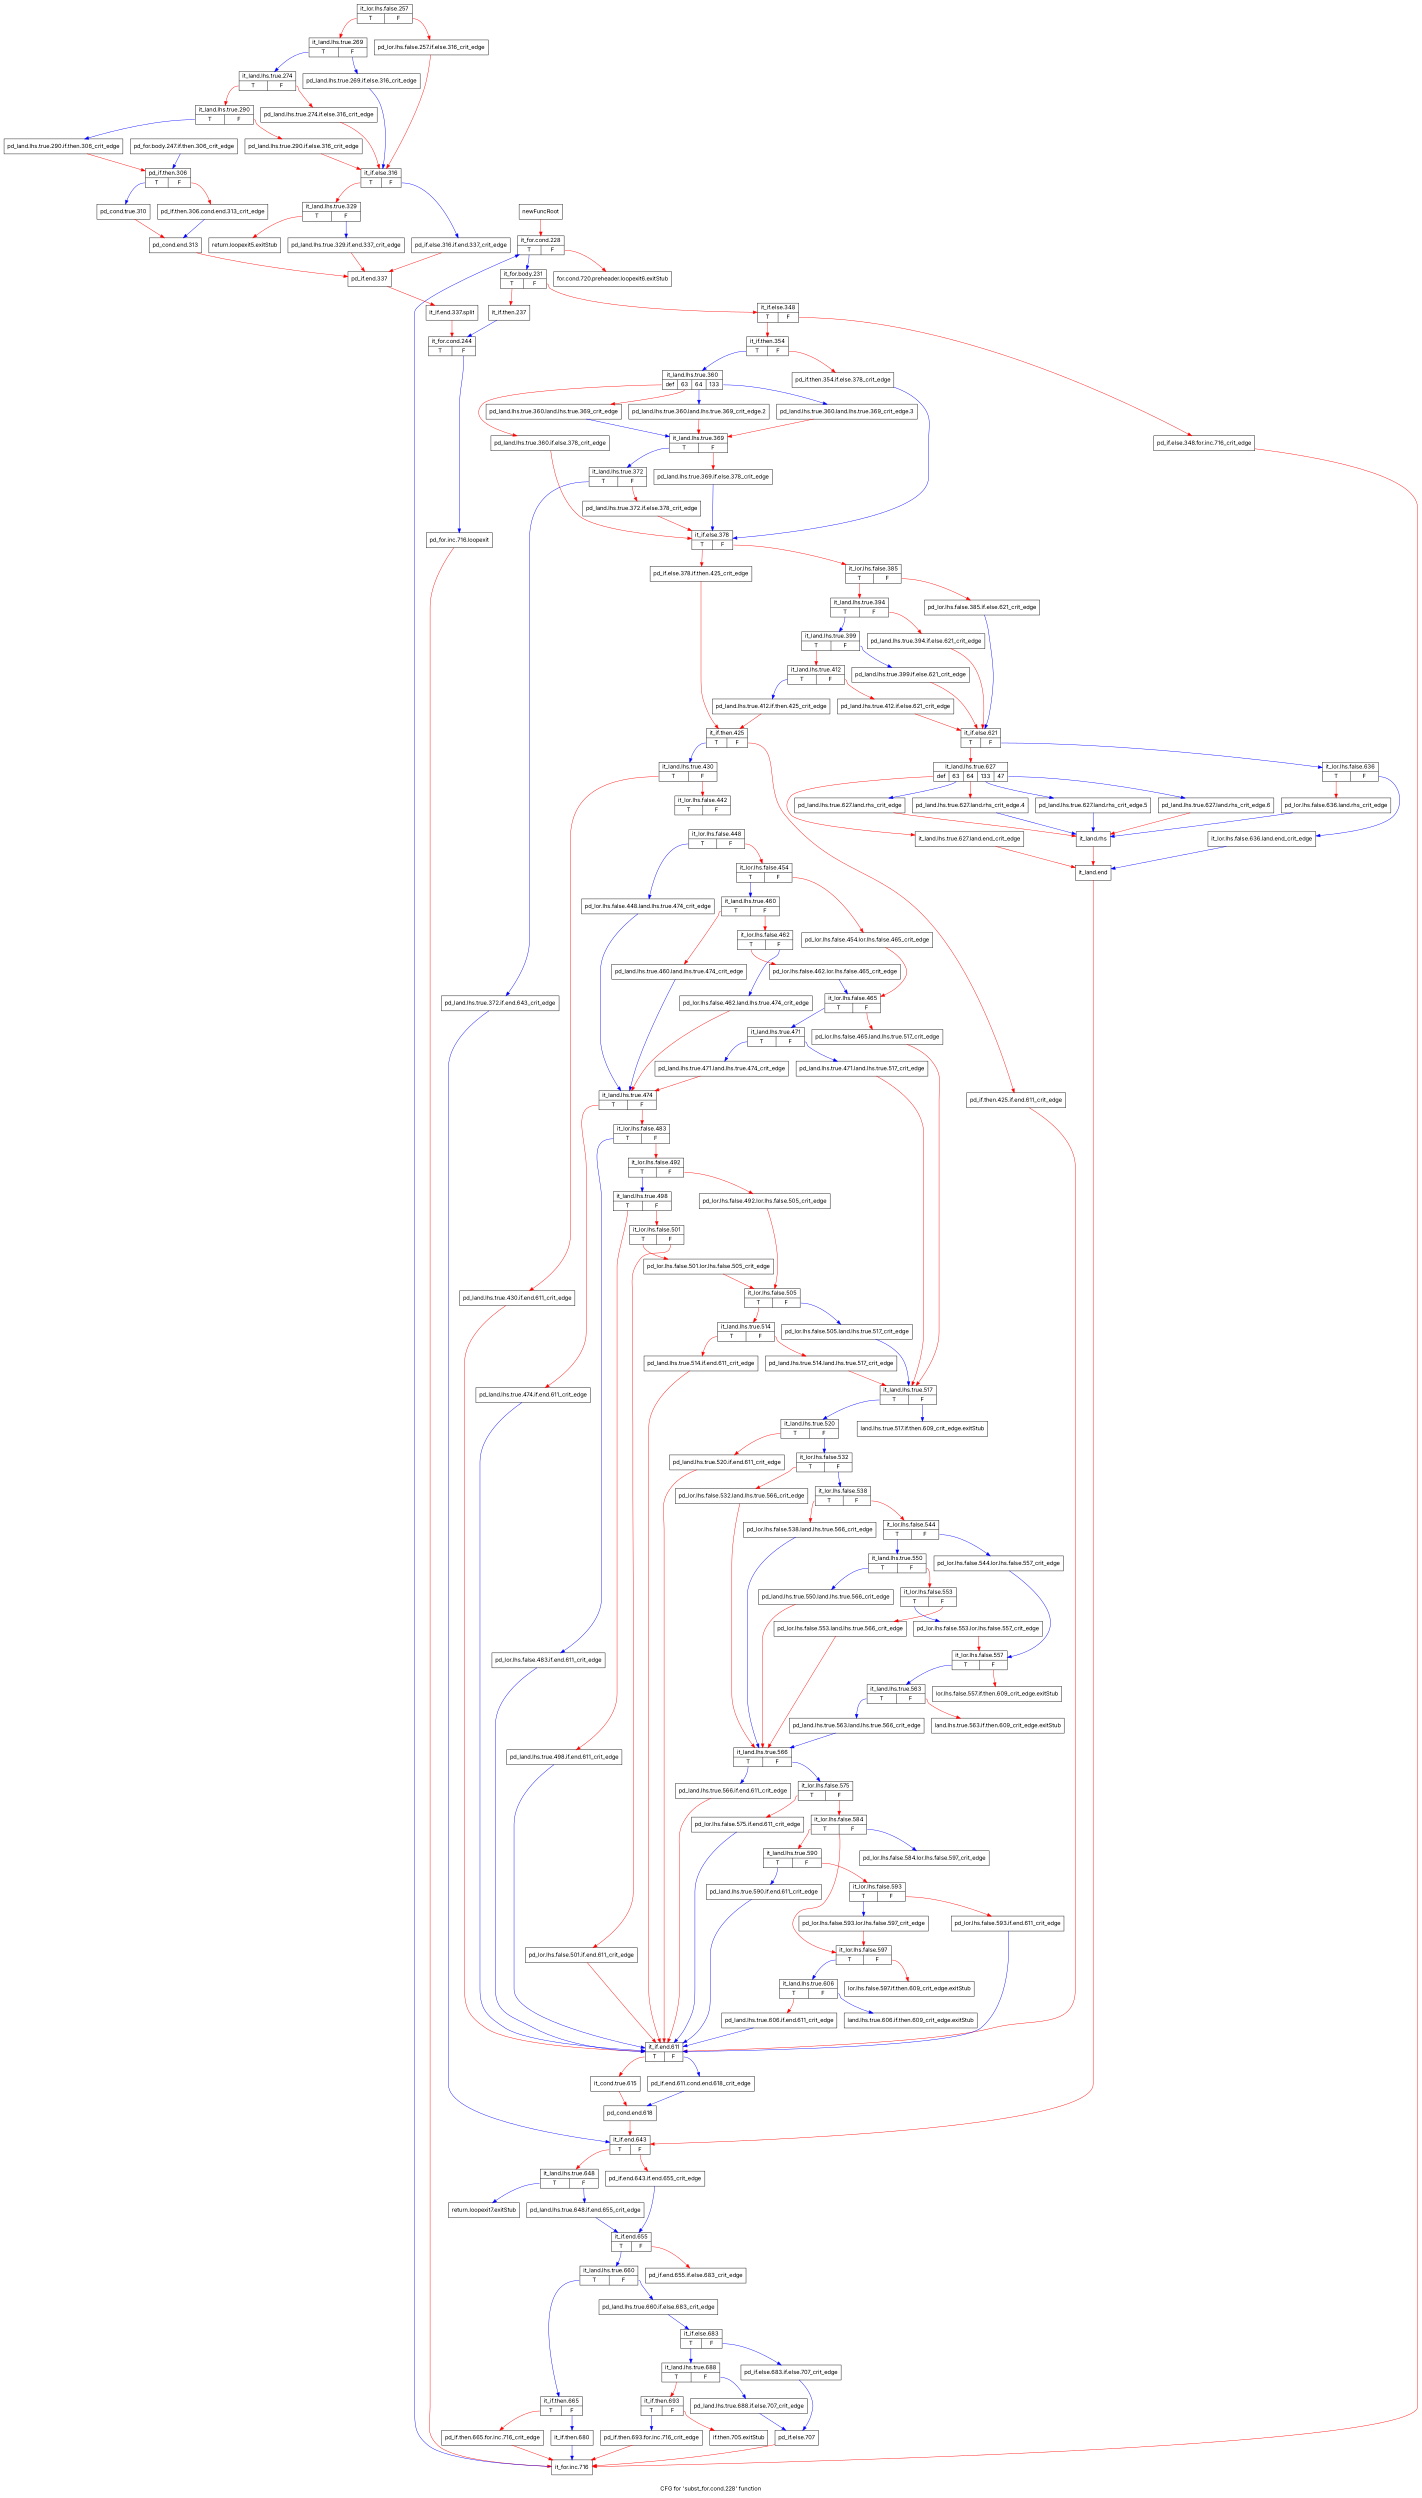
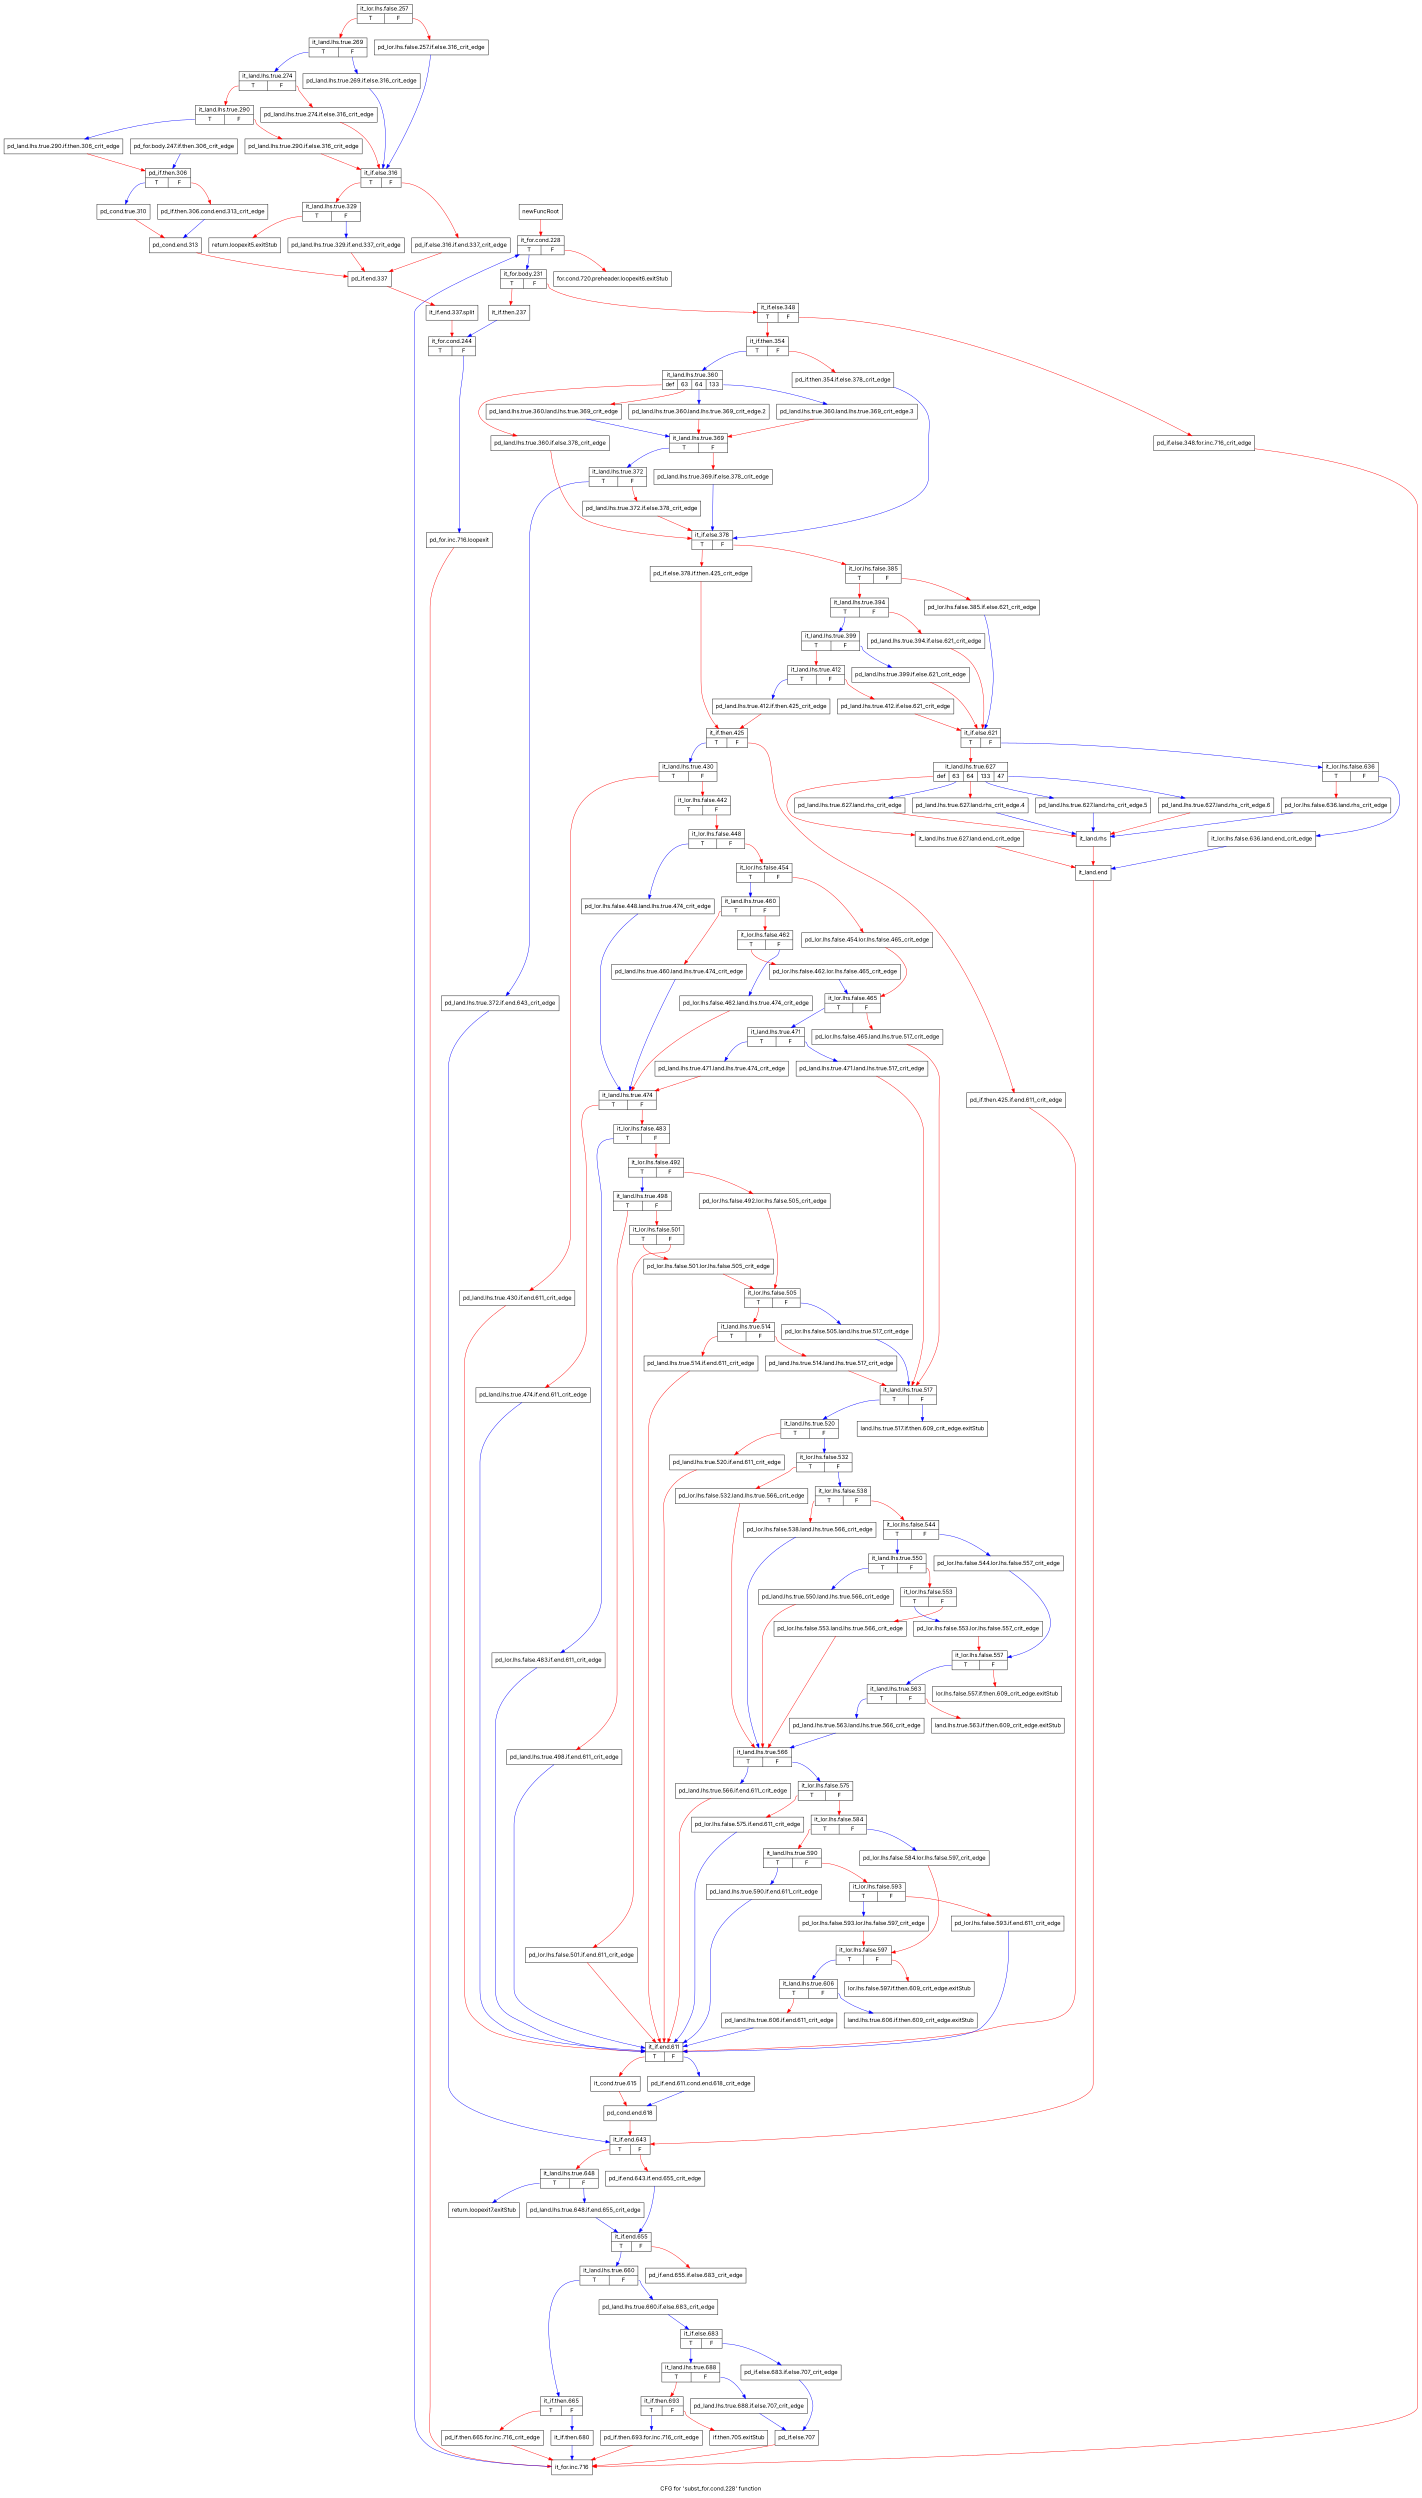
(415, 112) -> (415, 112)
(436, 201) -> (436, 201)
none -> (717, 820)
(816, 1908) -> (937, 1920)
